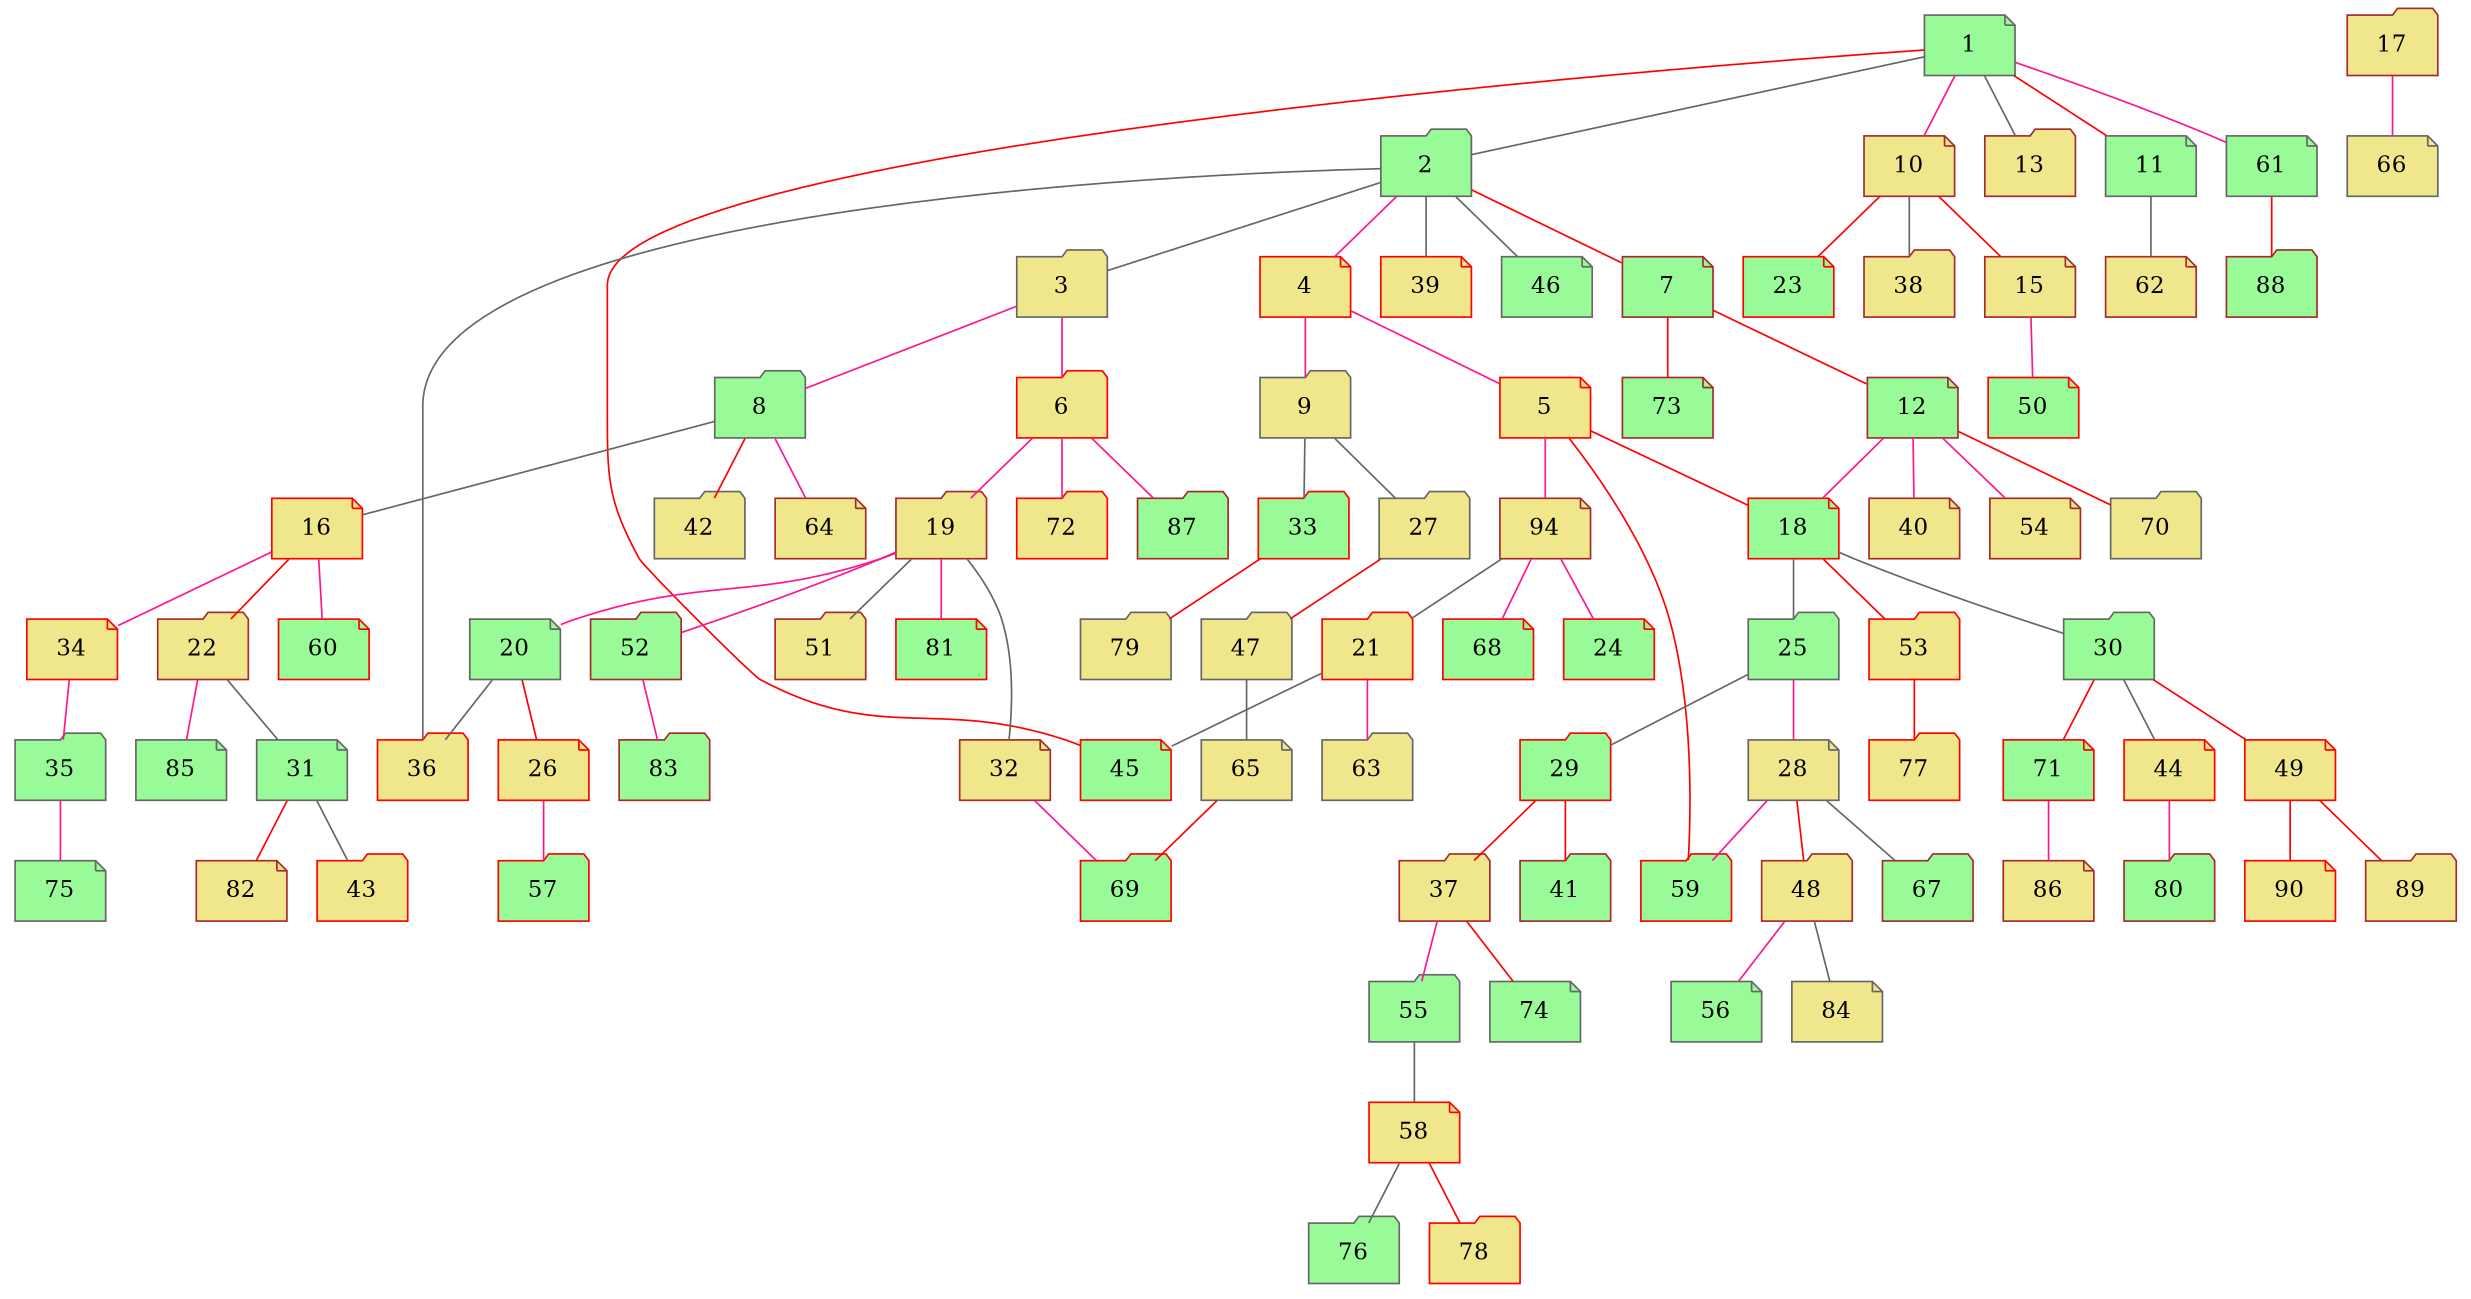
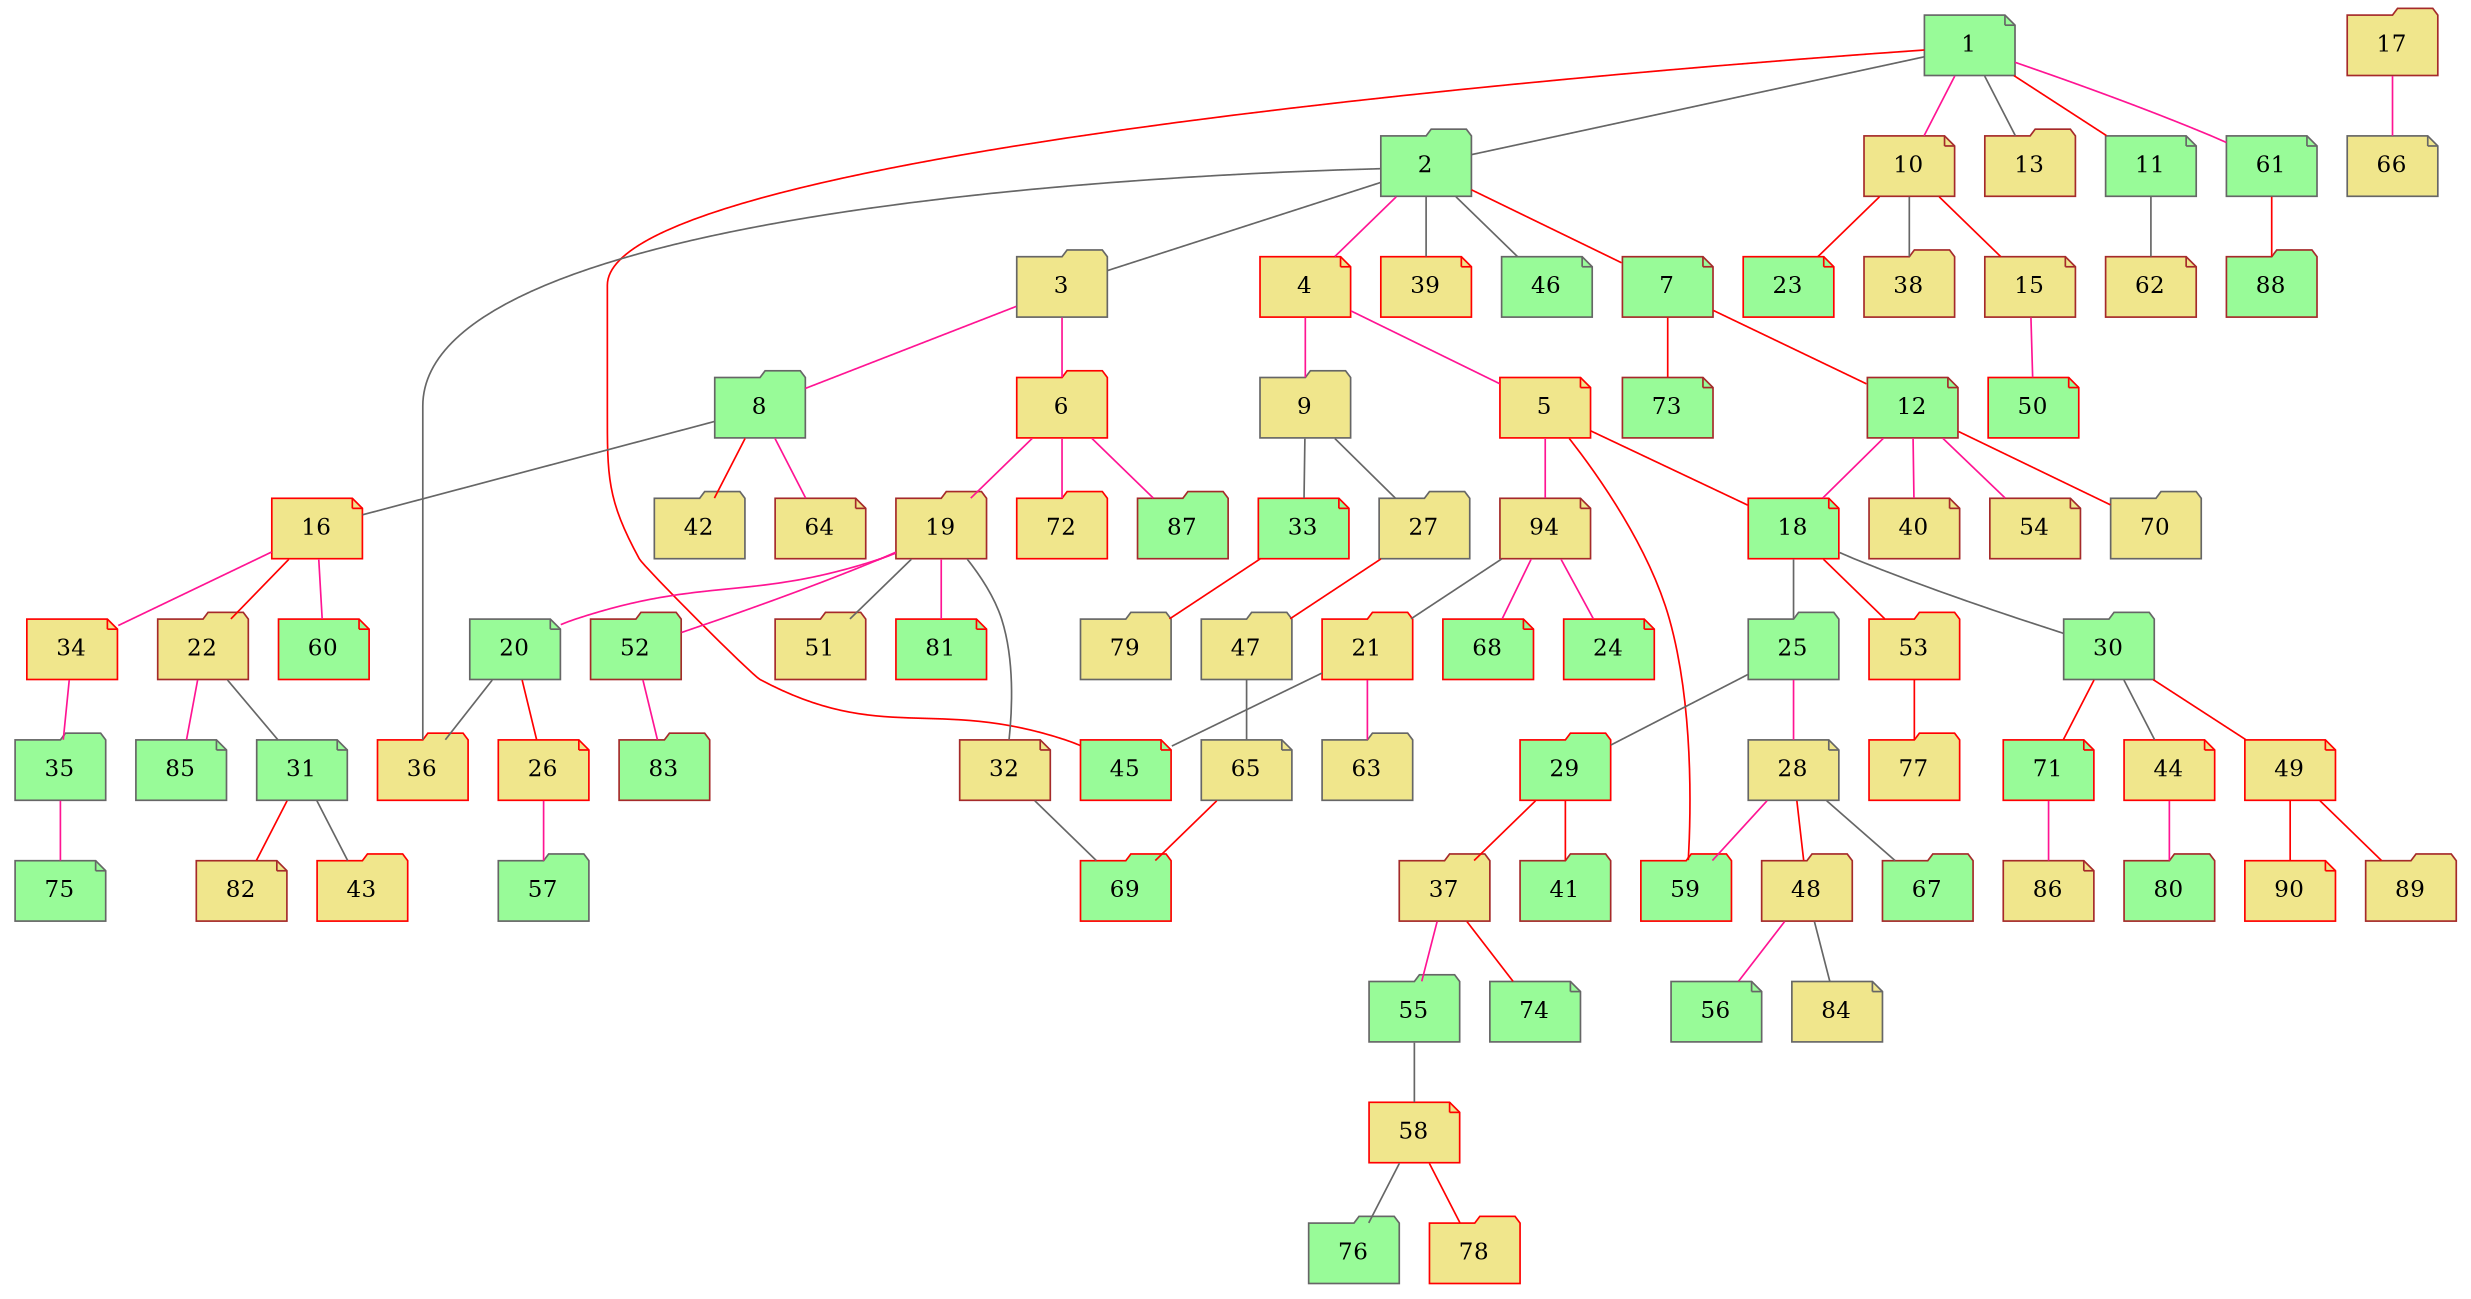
(1304, 528) -> (1304, 528)
(1066, 831) -> (1066, 831)
(544, 891) -> (544, 891)
